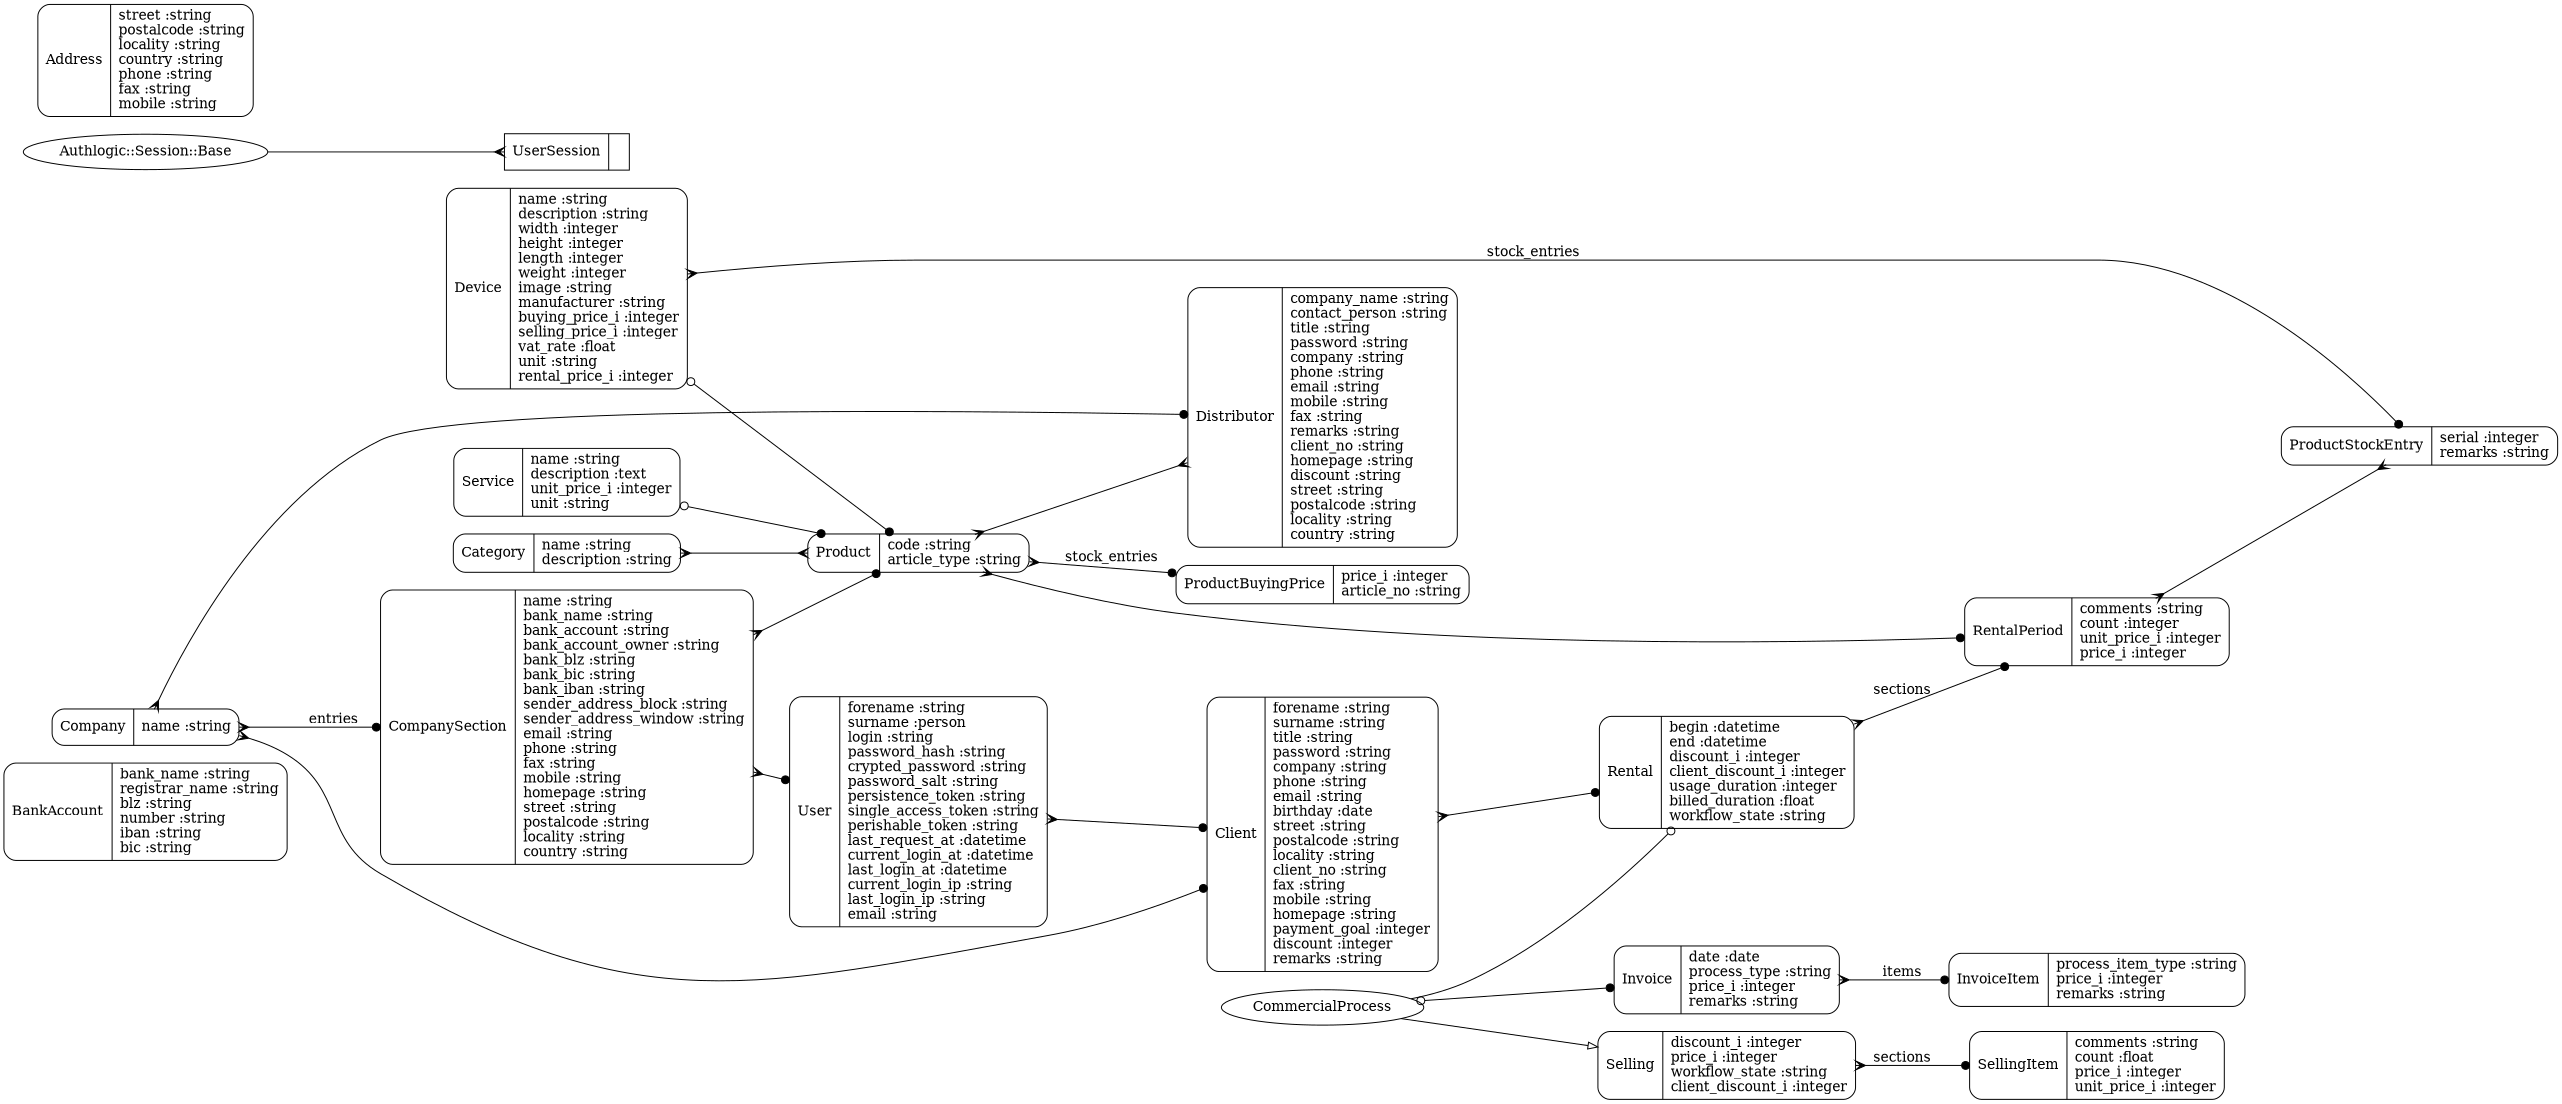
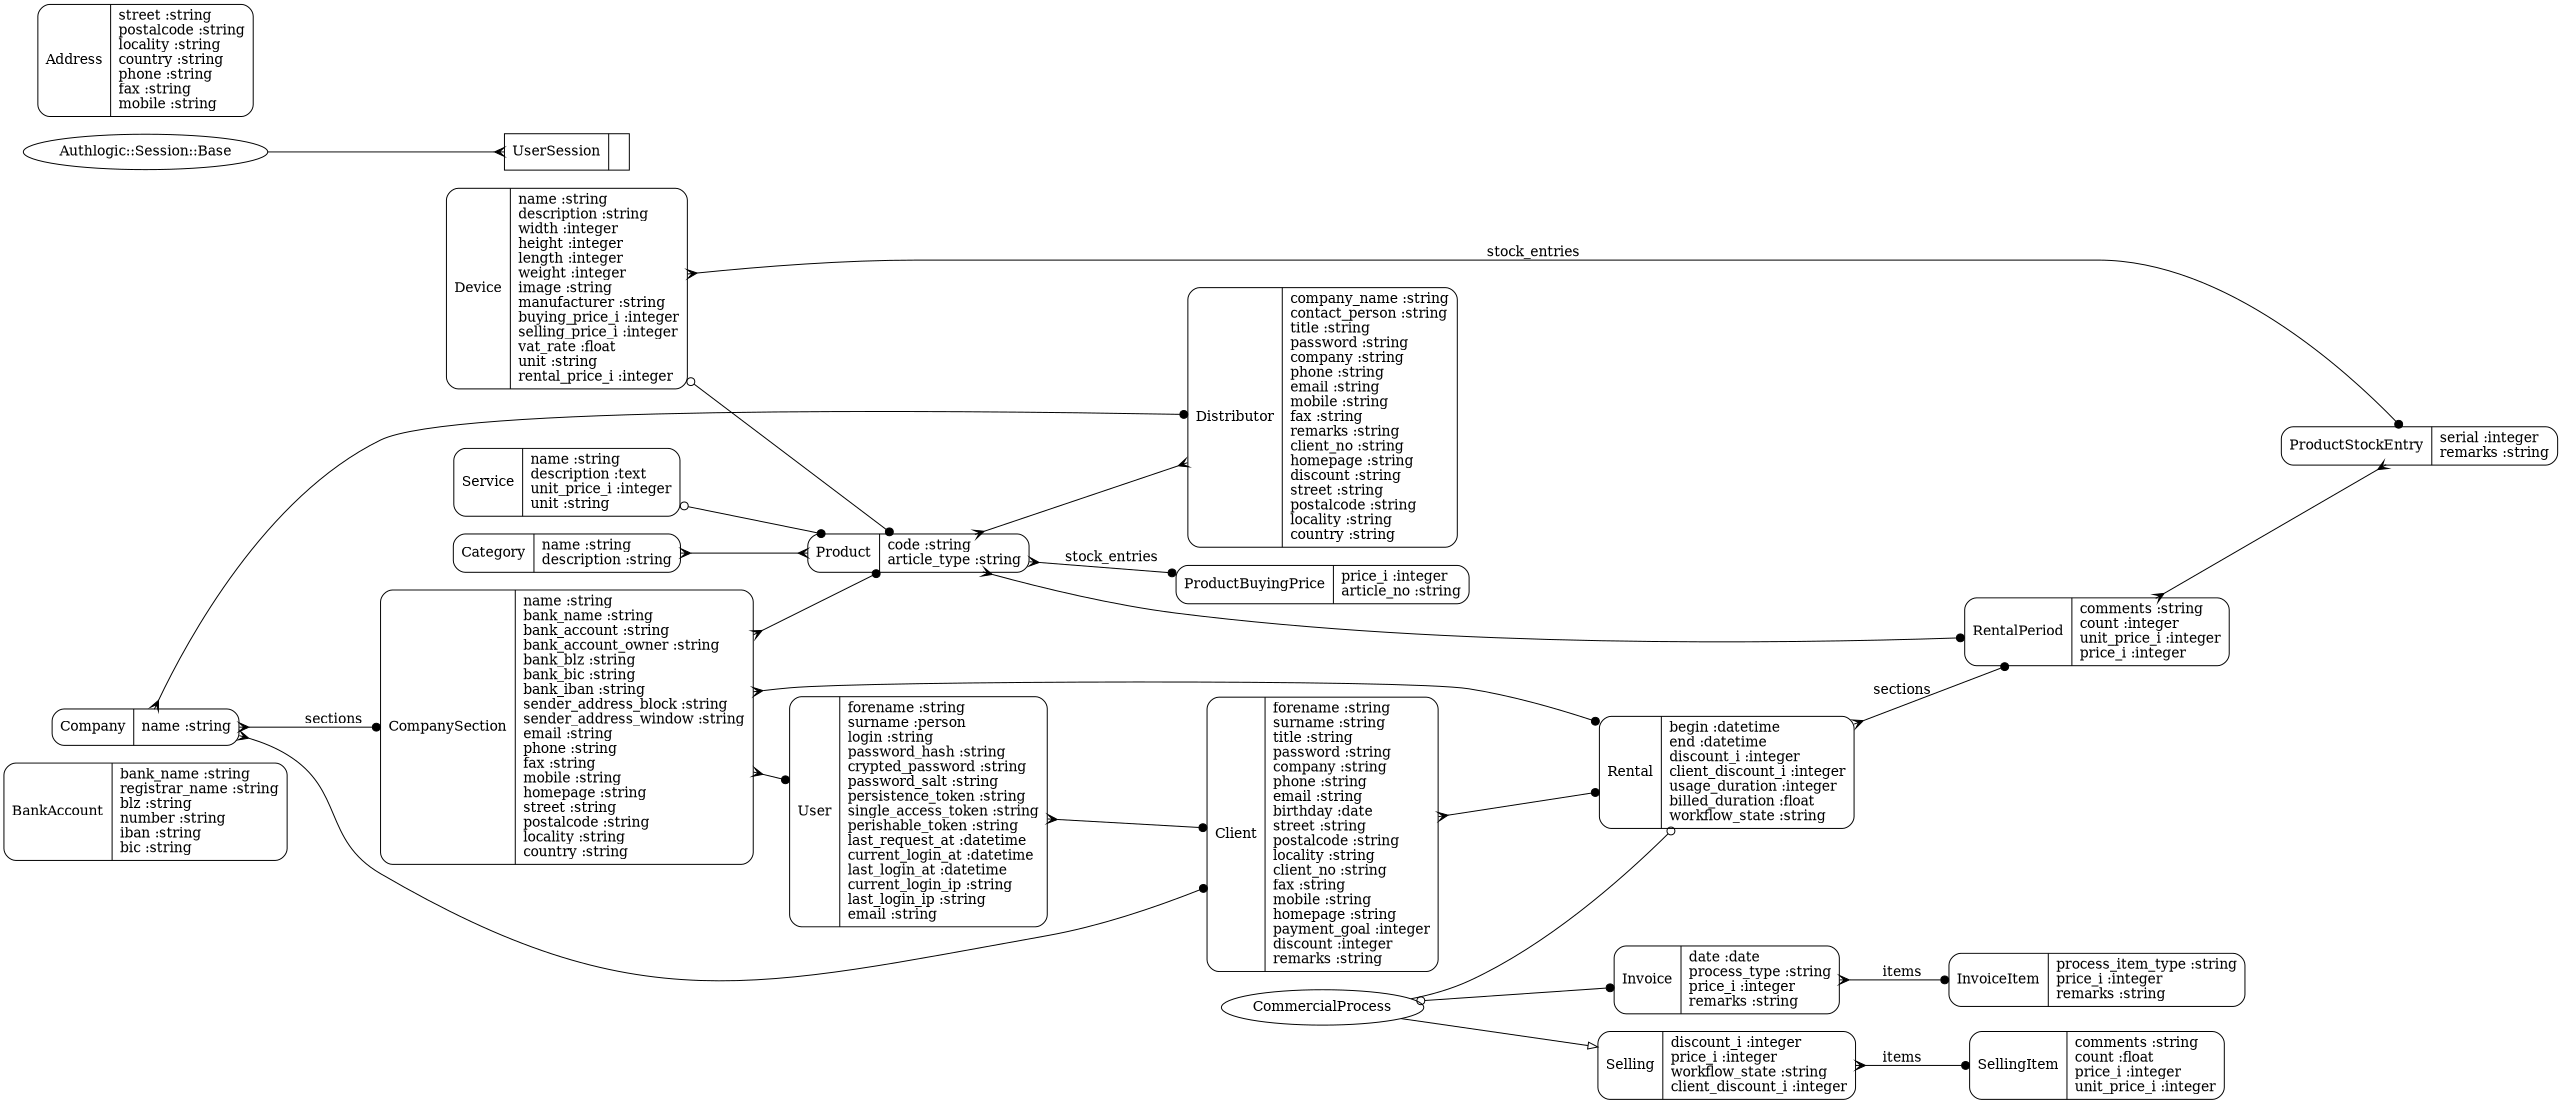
none -> (1179, 682)
(334, 720) -> (334, 720)
(1902, 1058) -> (1902, 1058)
